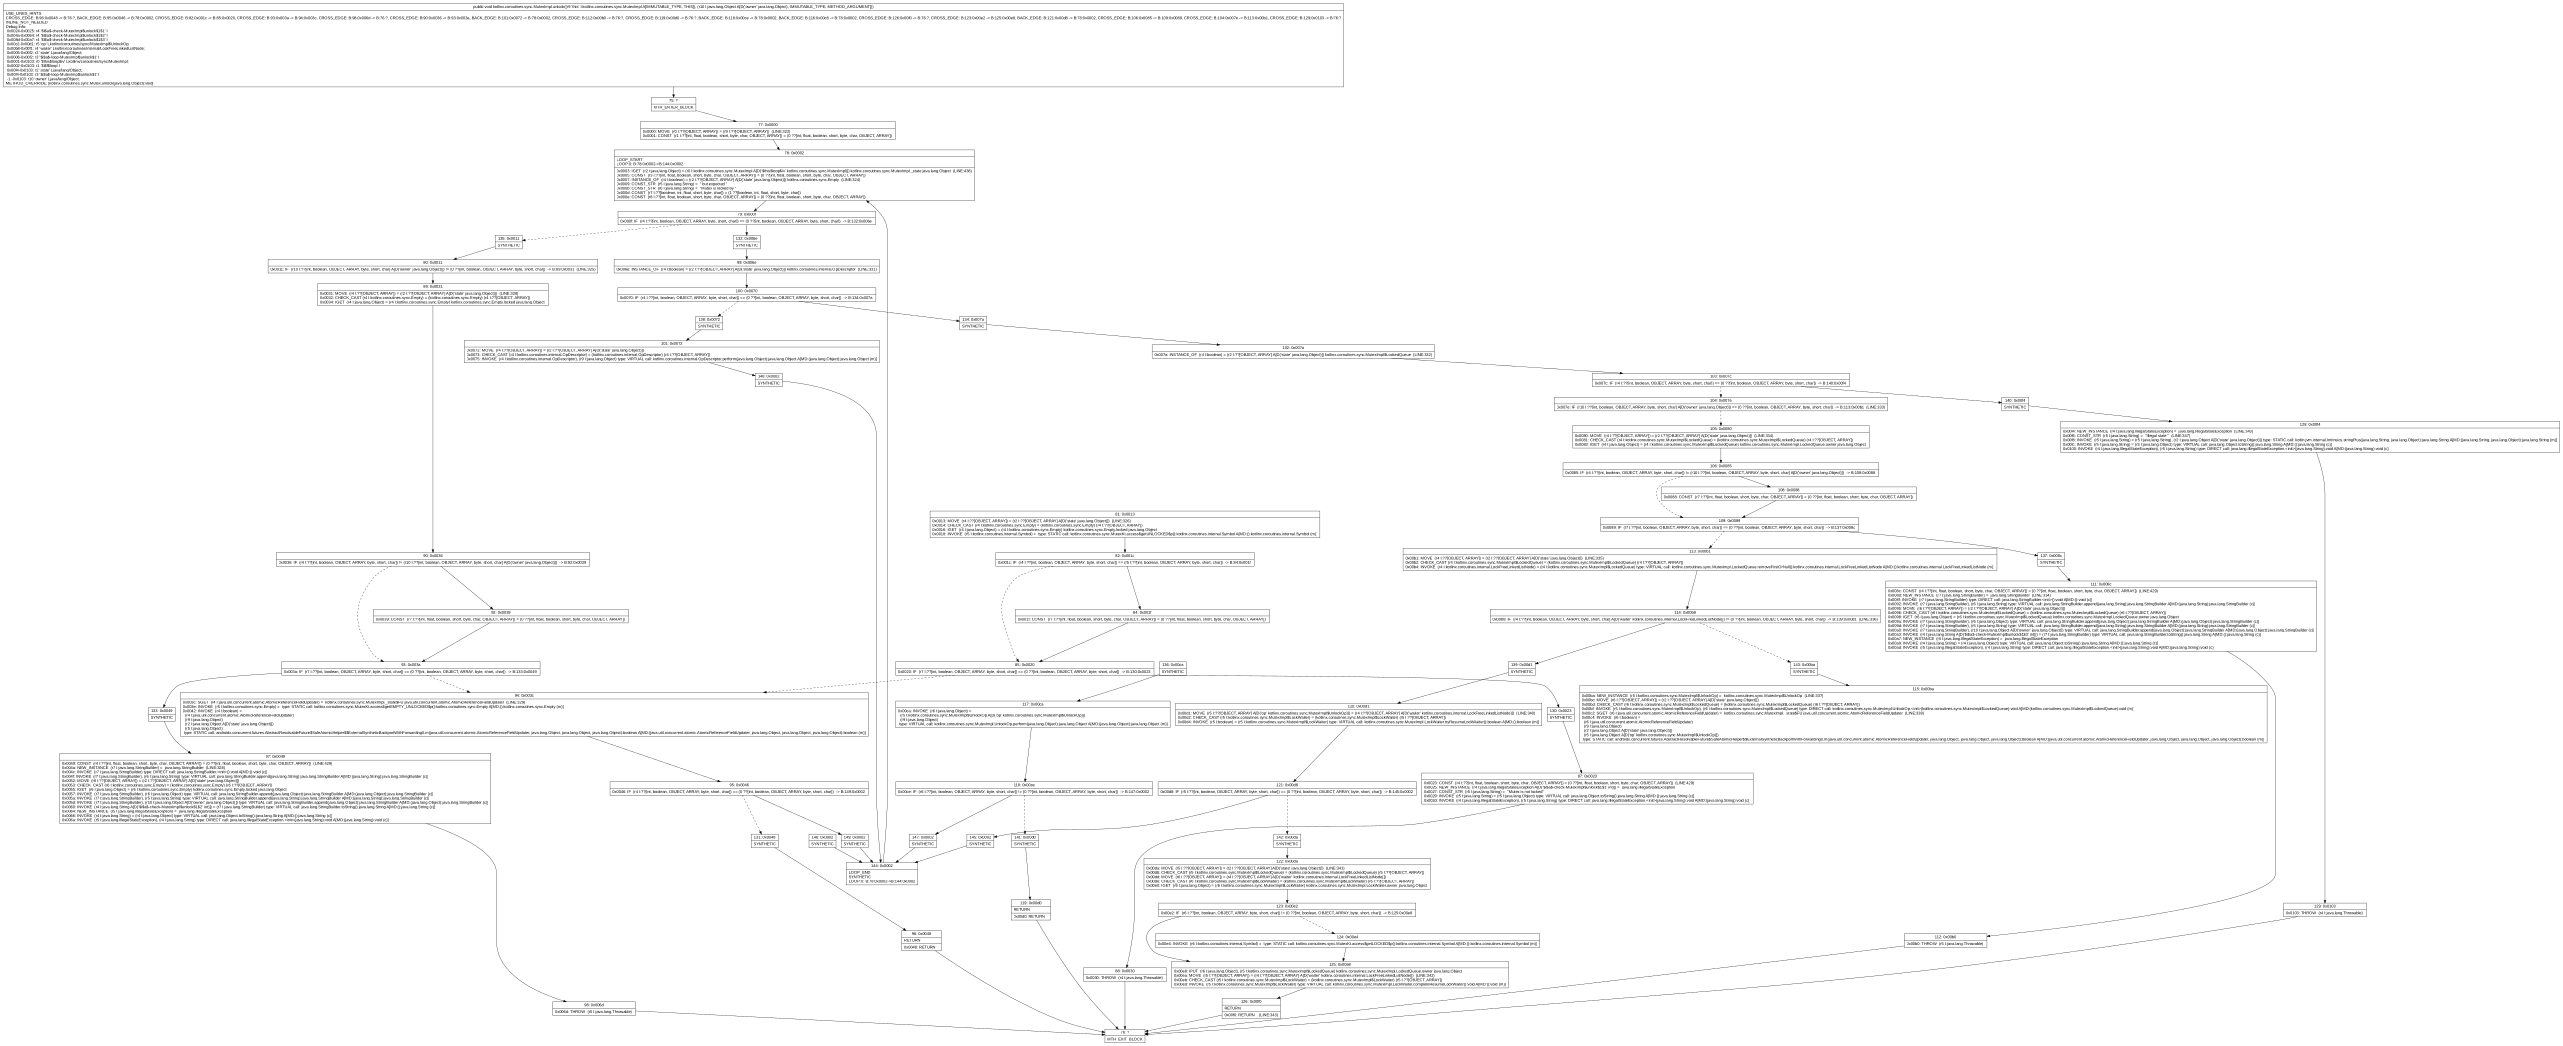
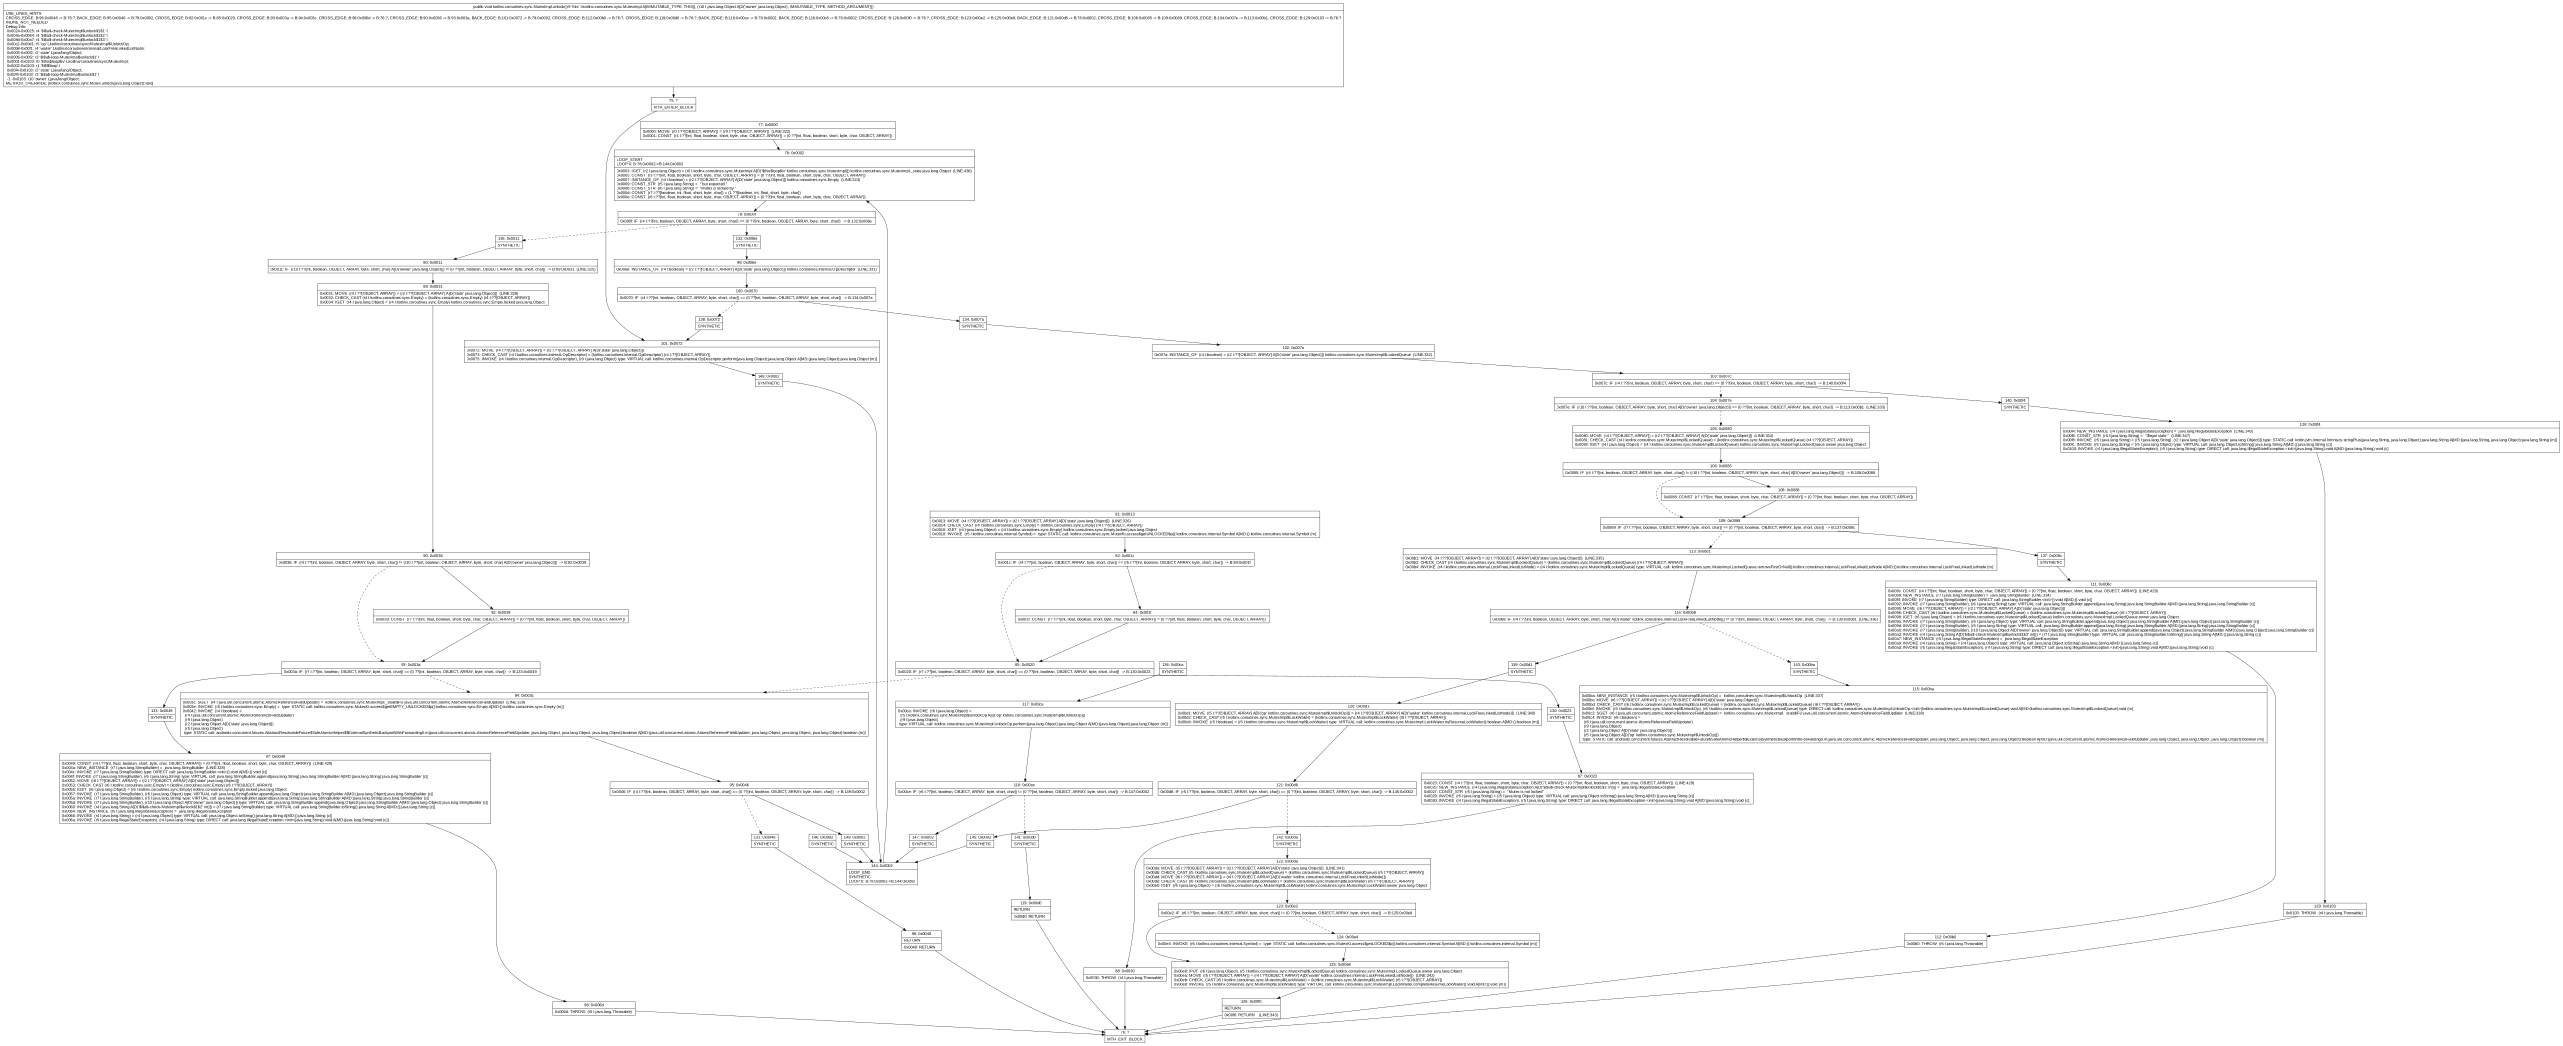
(715, 116) -> (606, 221)
